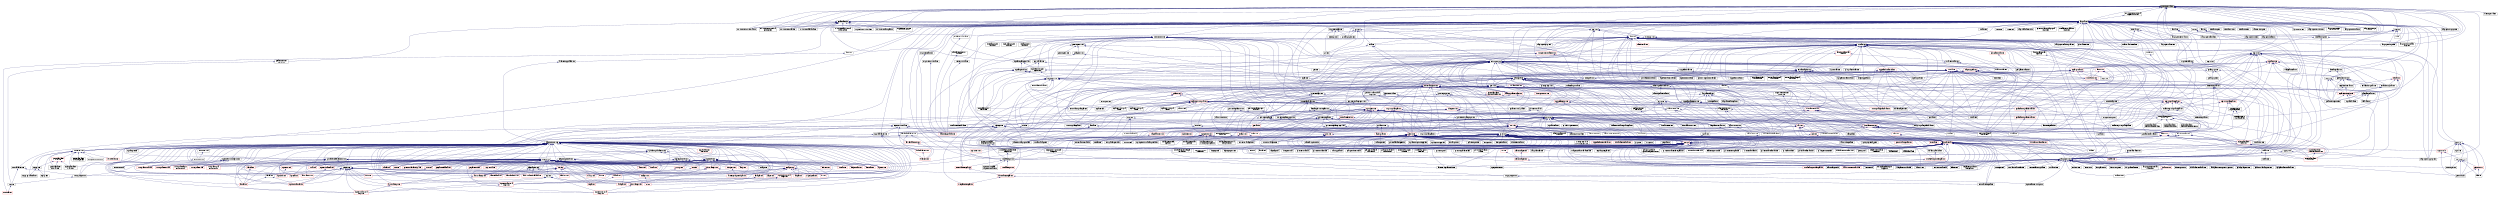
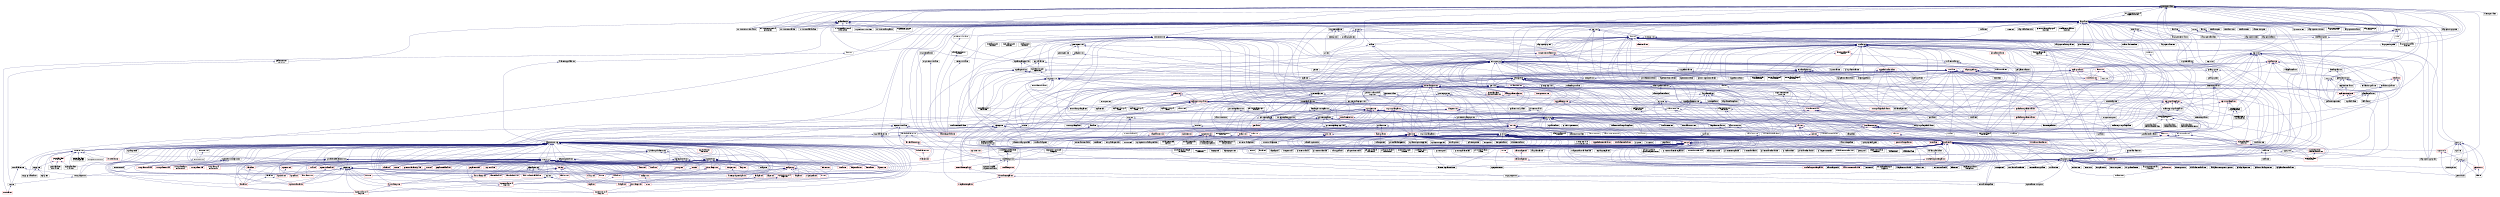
(1999, 29) -> none
